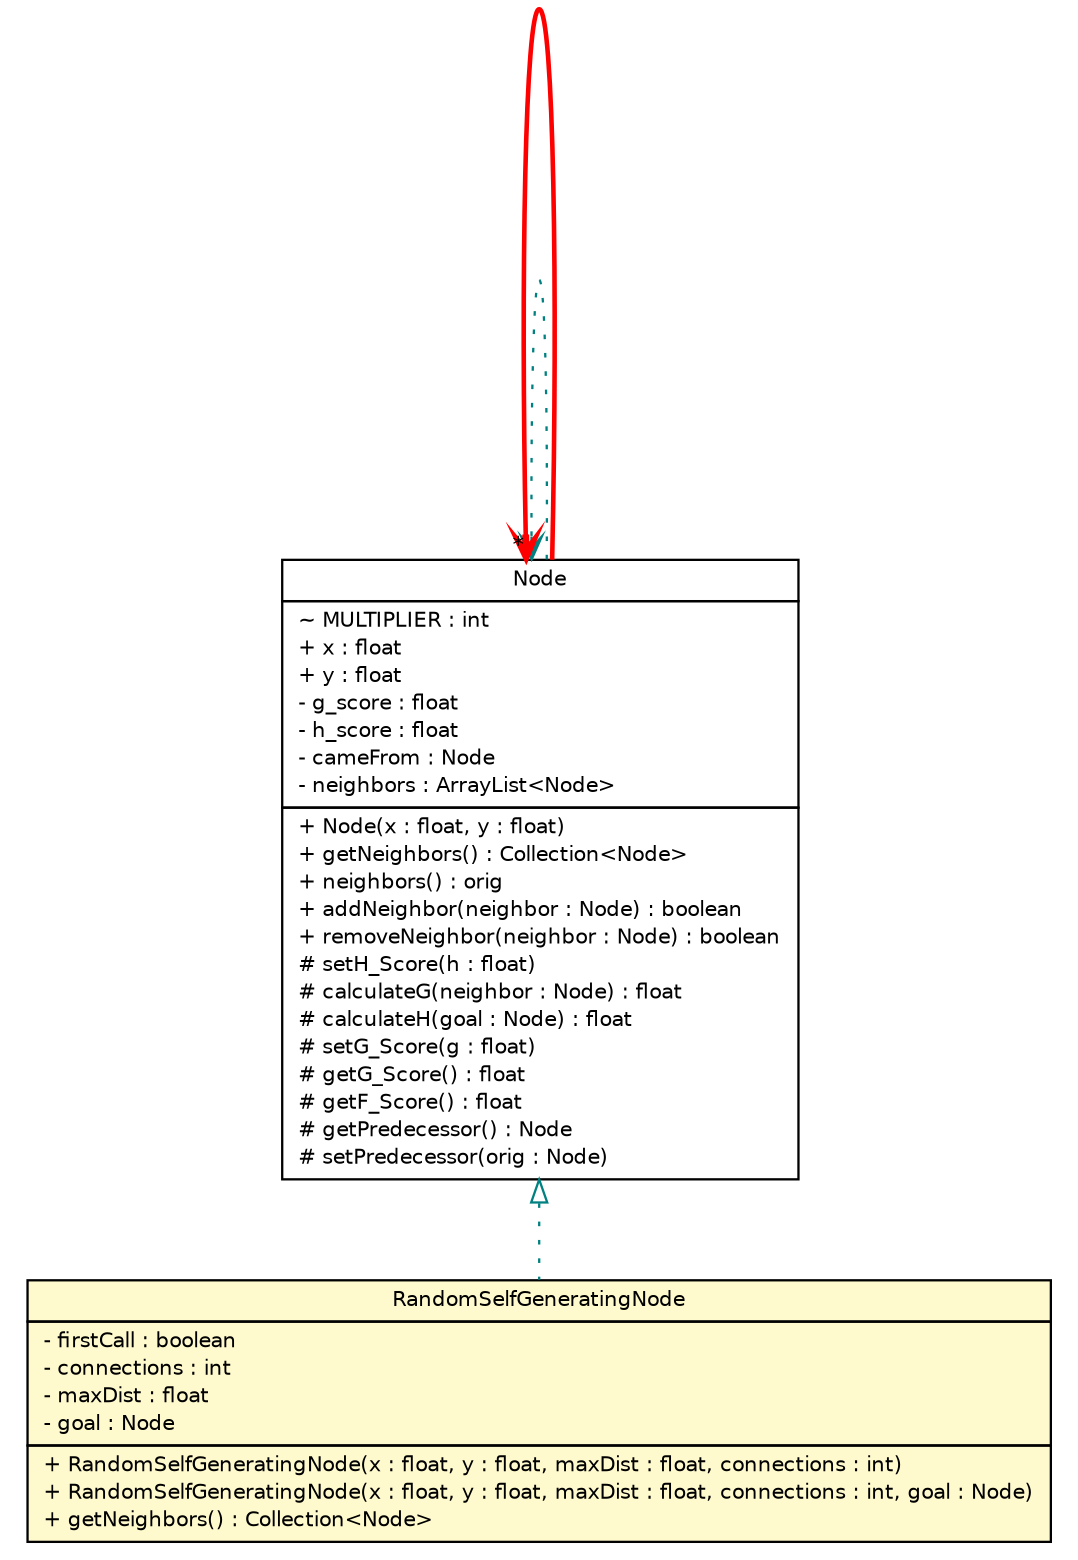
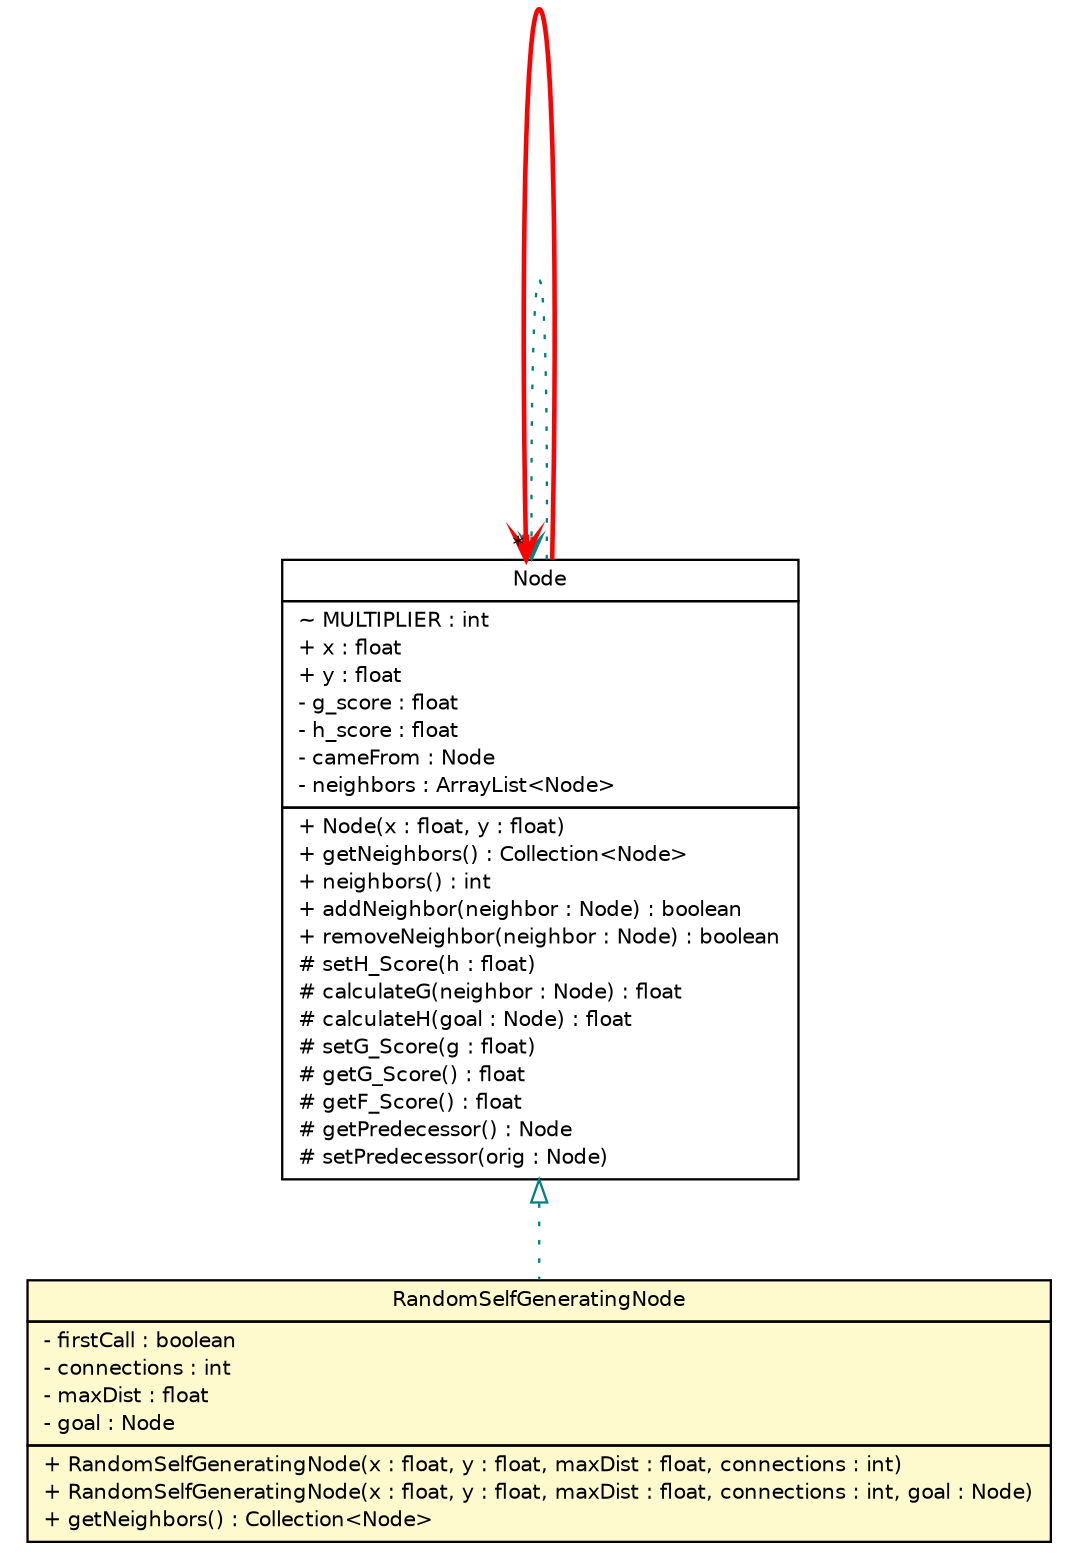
(402, 882) -> (396, 882)
